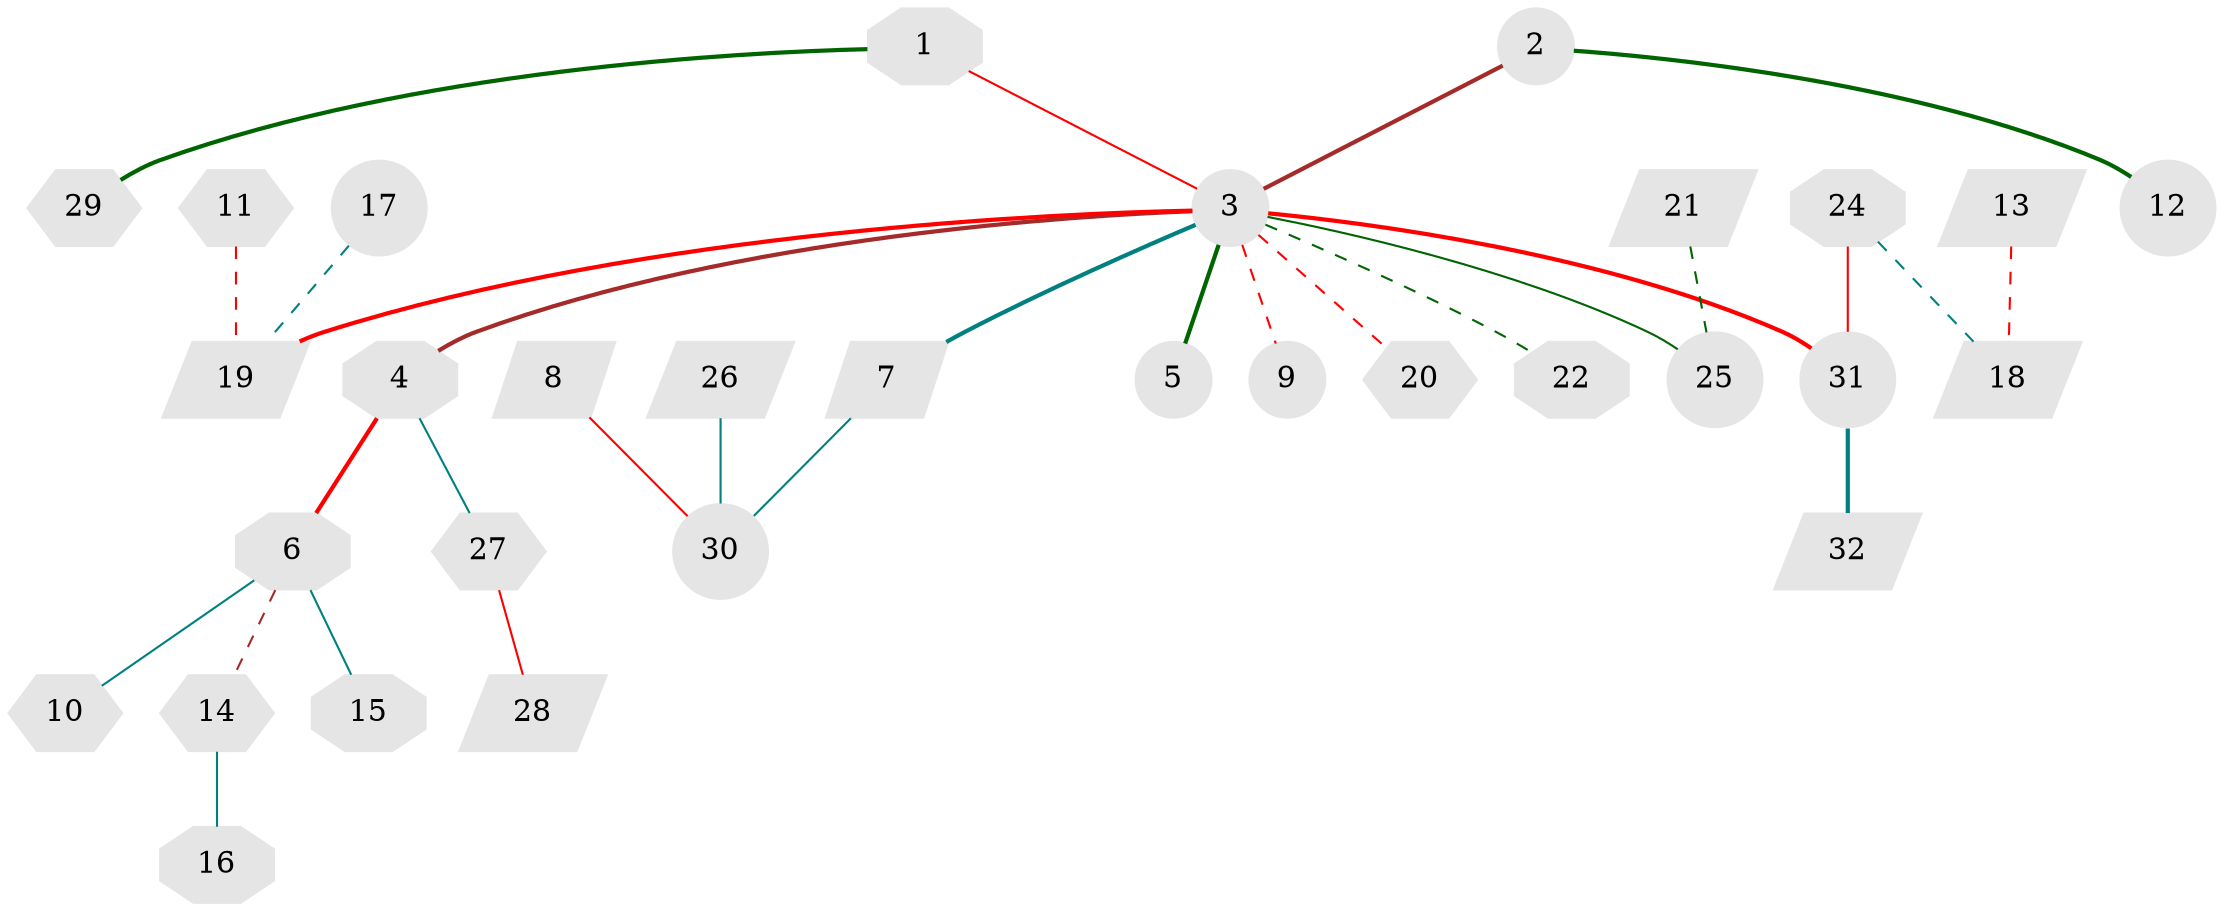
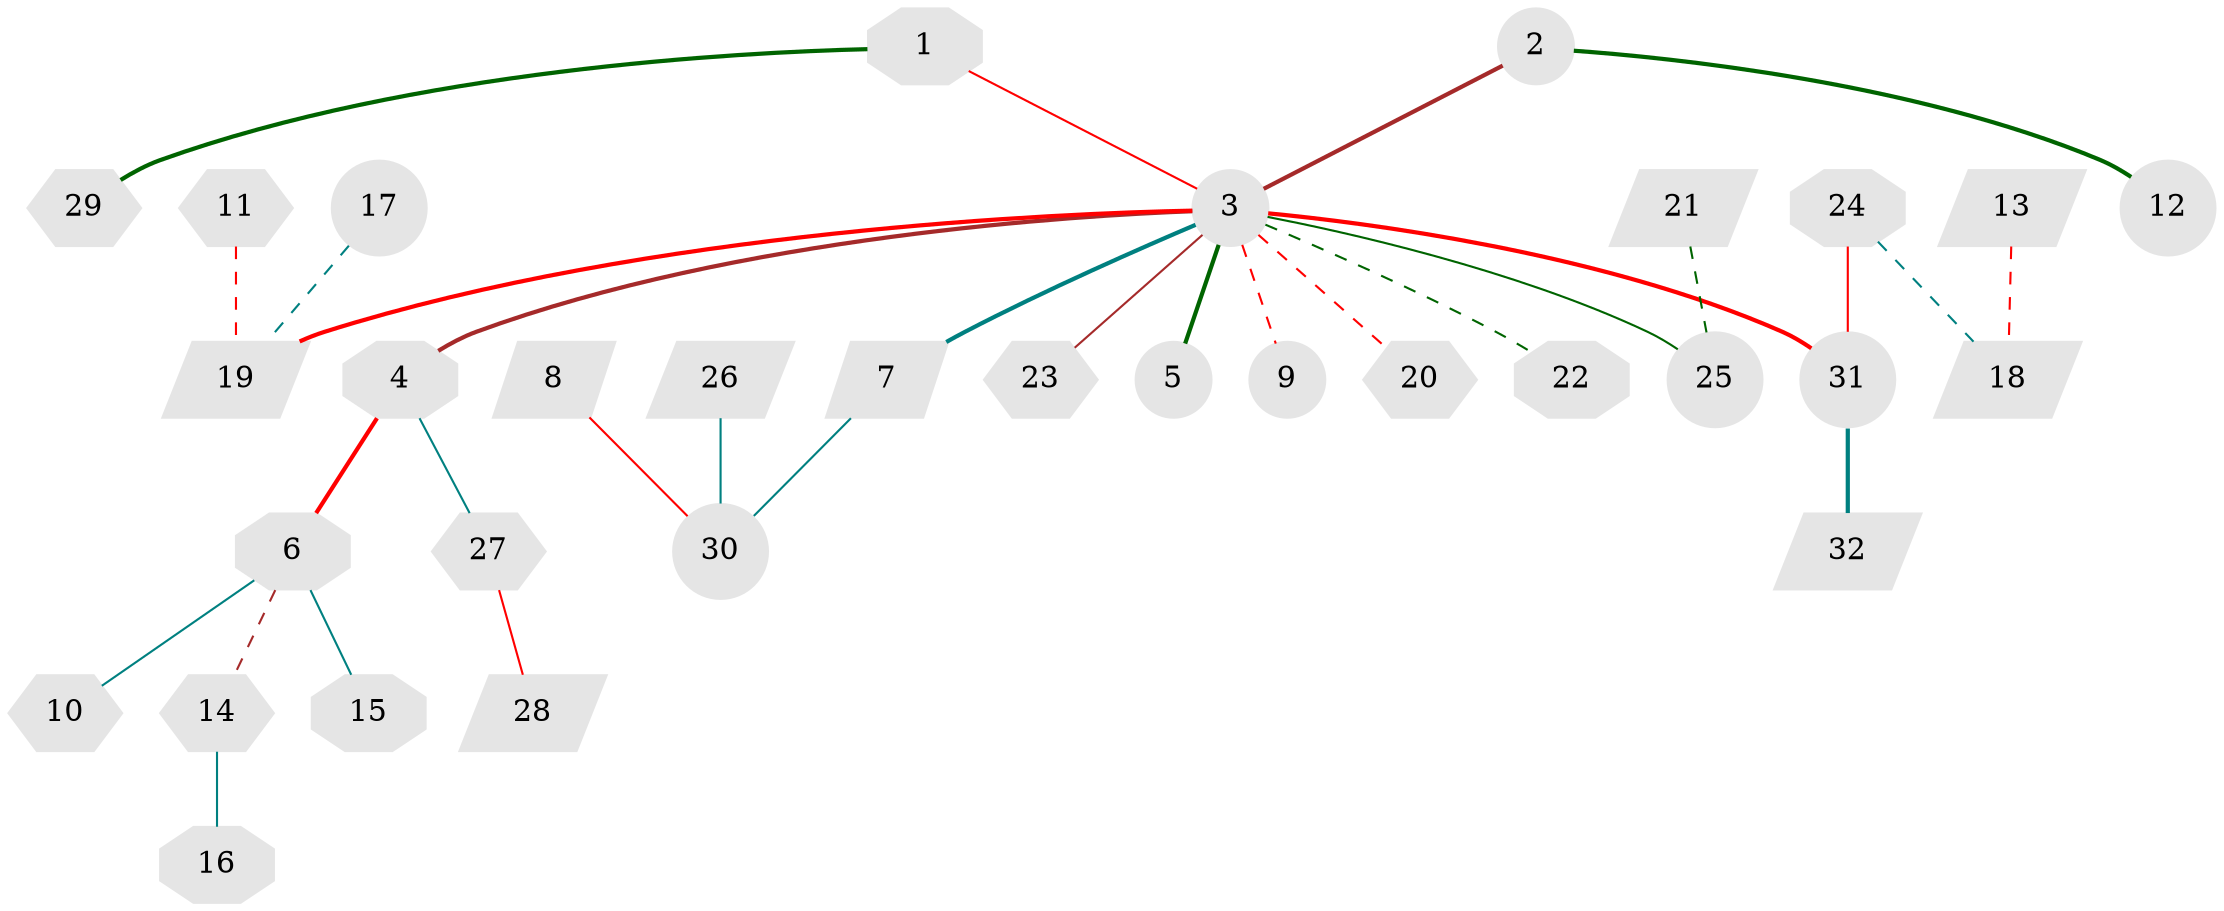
none -> (1041, 380)
